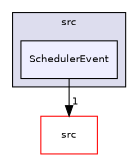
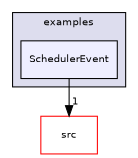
(69, 23) -> (69, 23)
